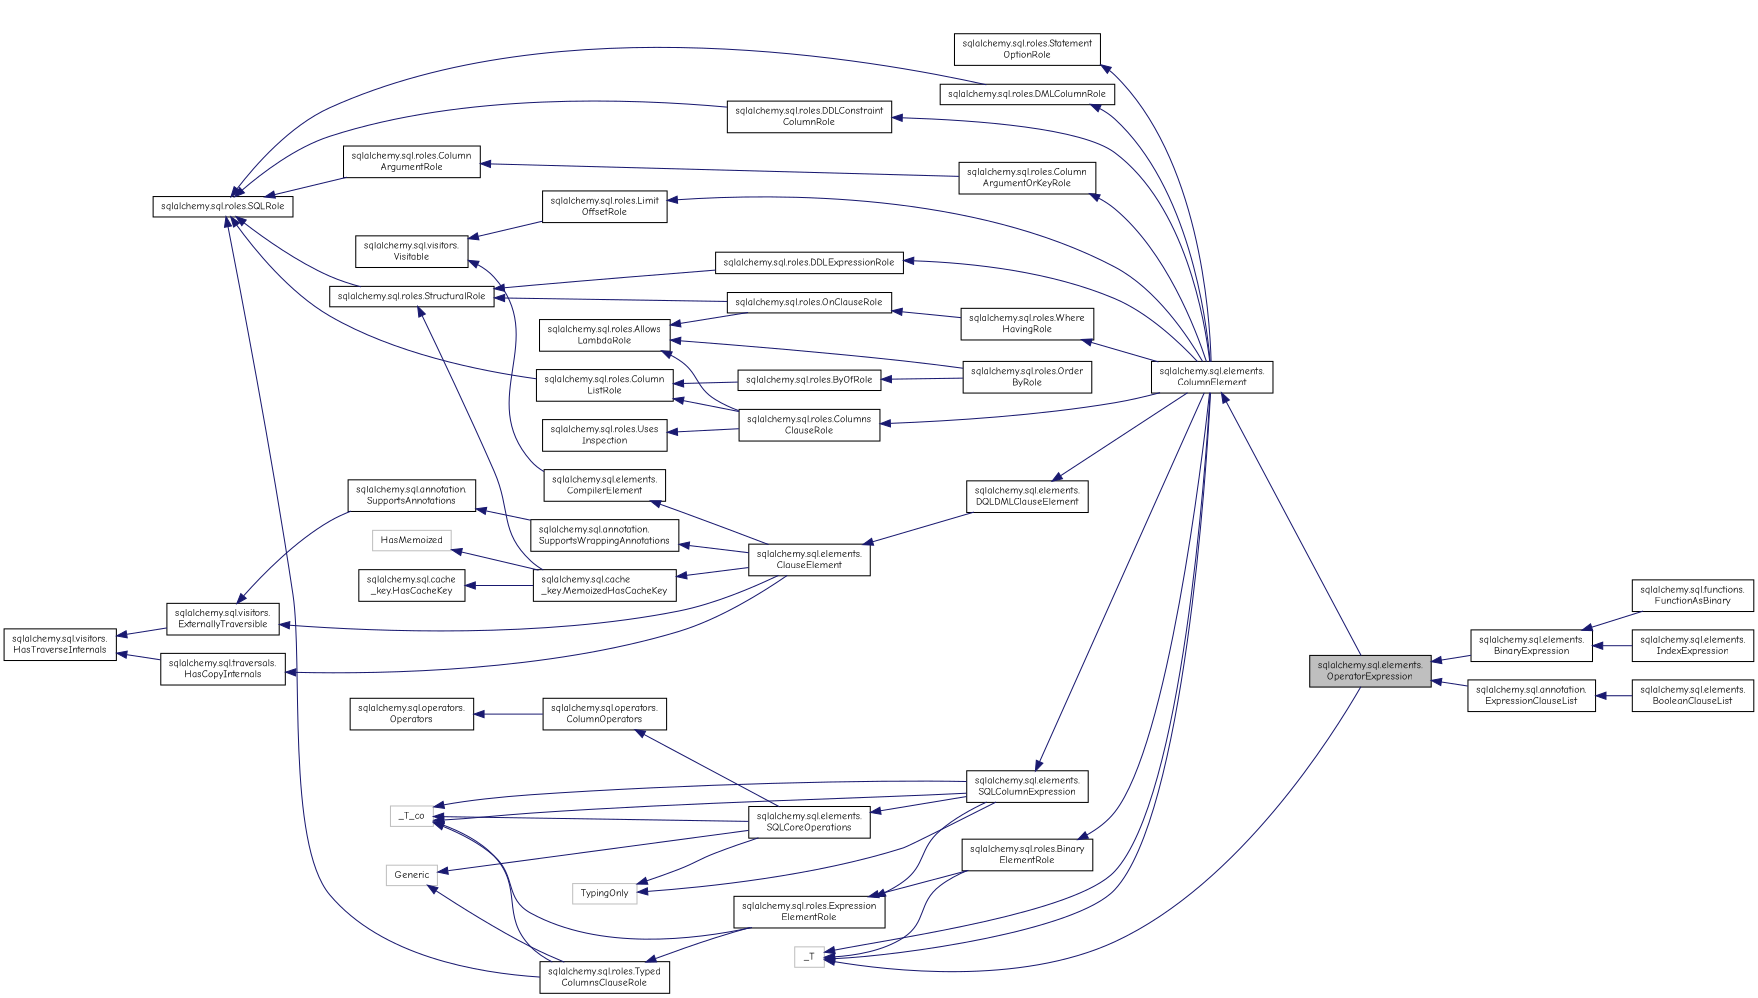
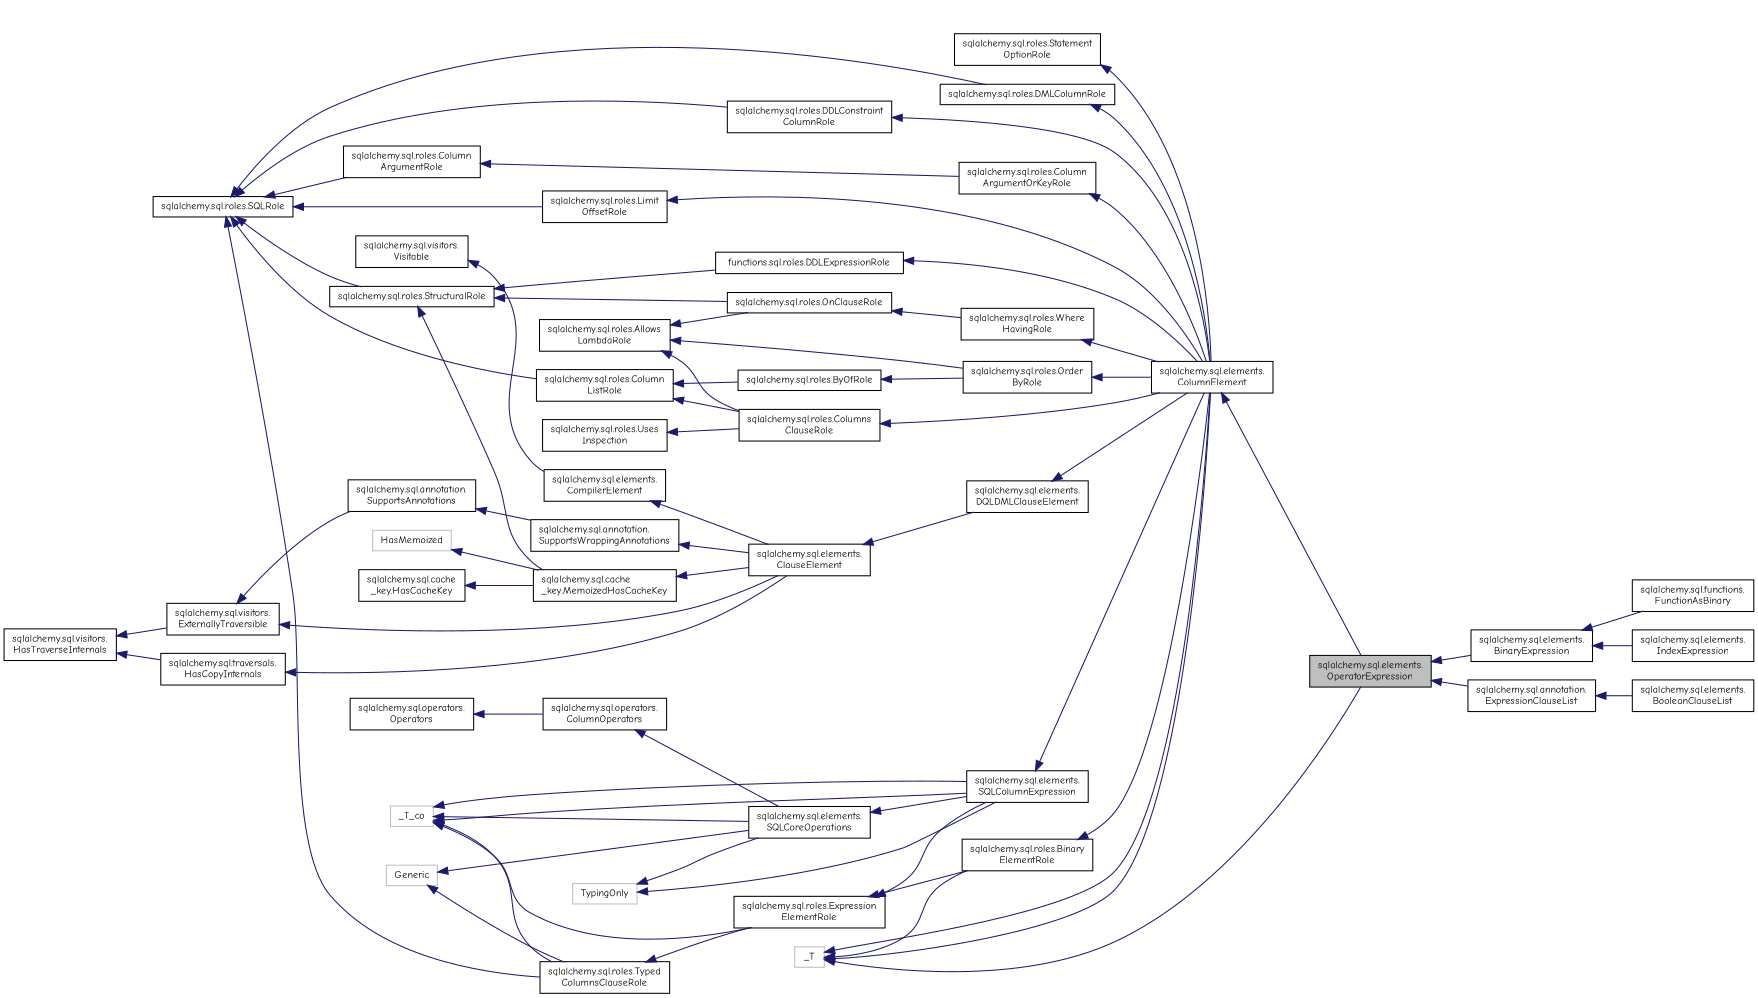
(510, 229) -> (423, 207)
(810, 263) -> (810, 263)
none -> (1127, 377)
